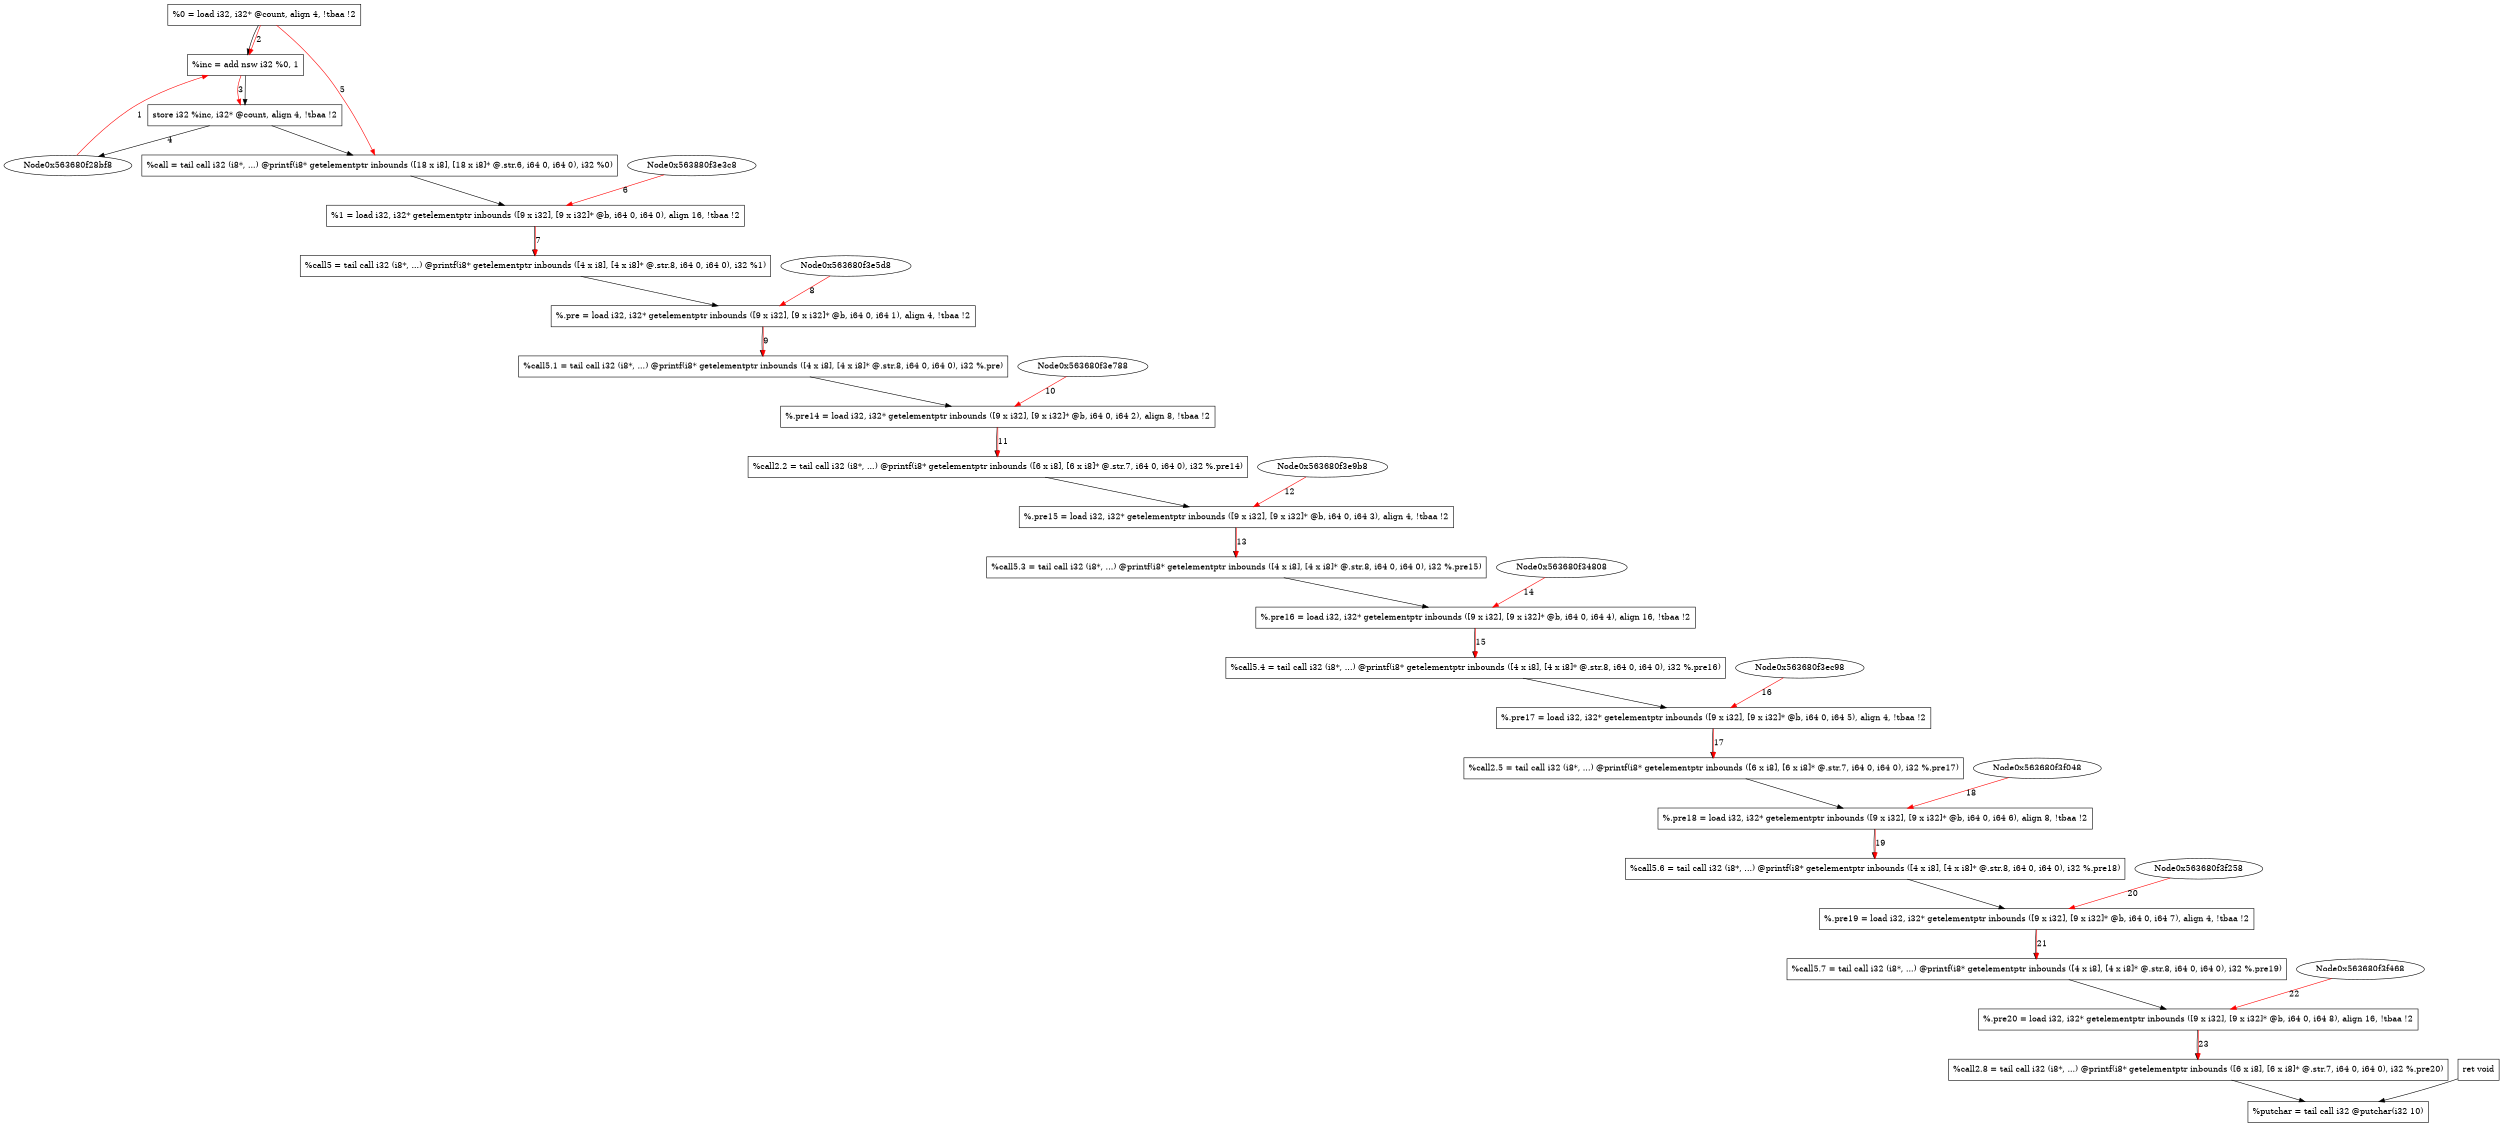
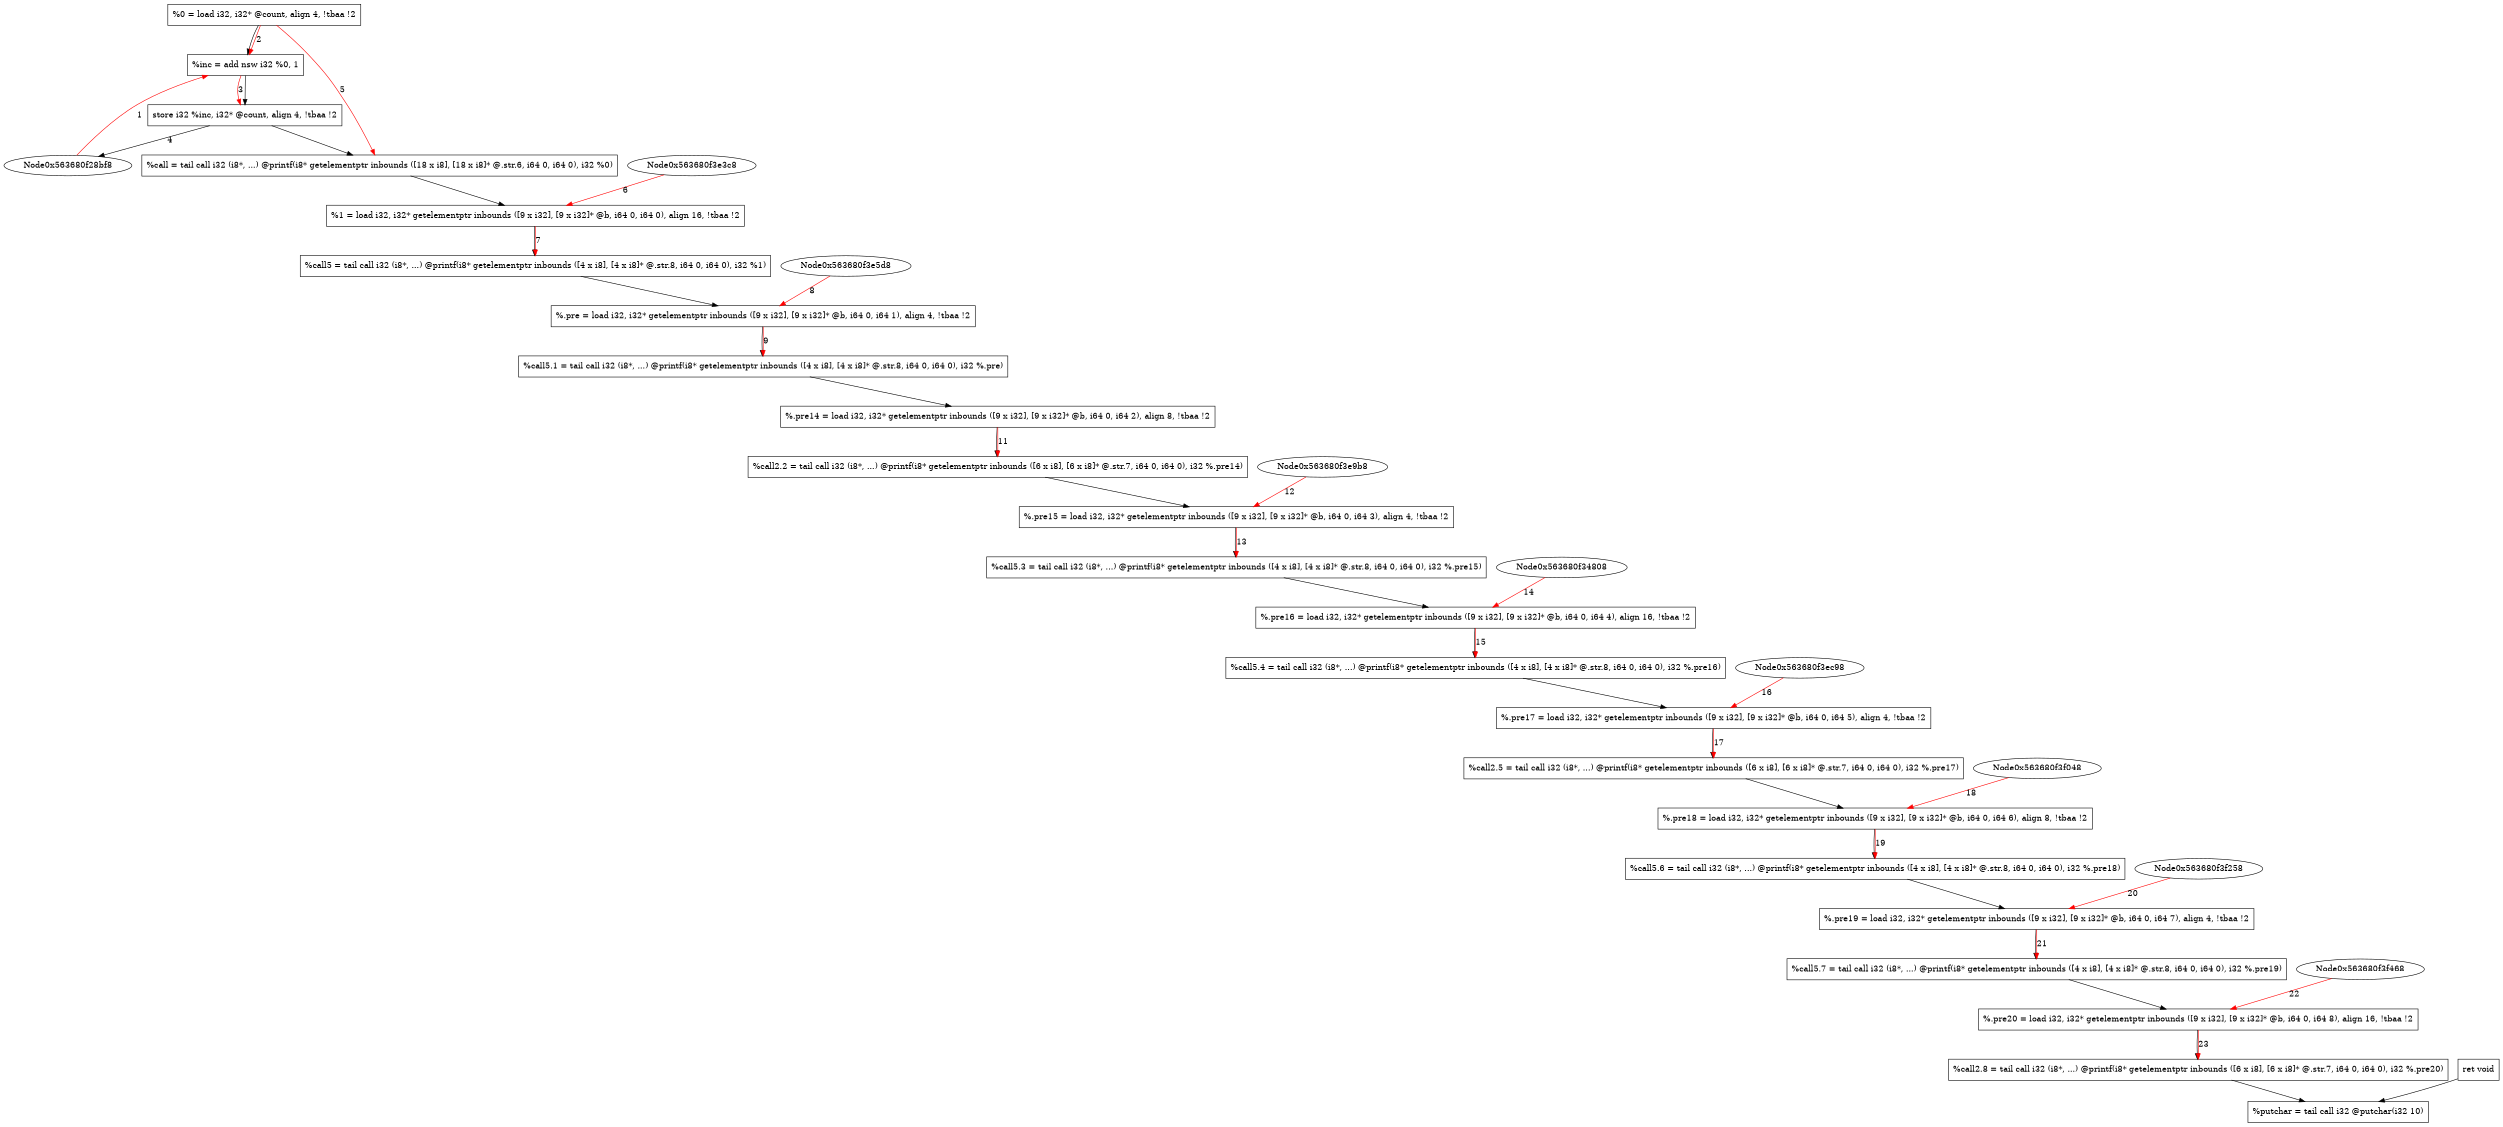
(692, 166) -> (692, 166)
(1083, 366) -> none
